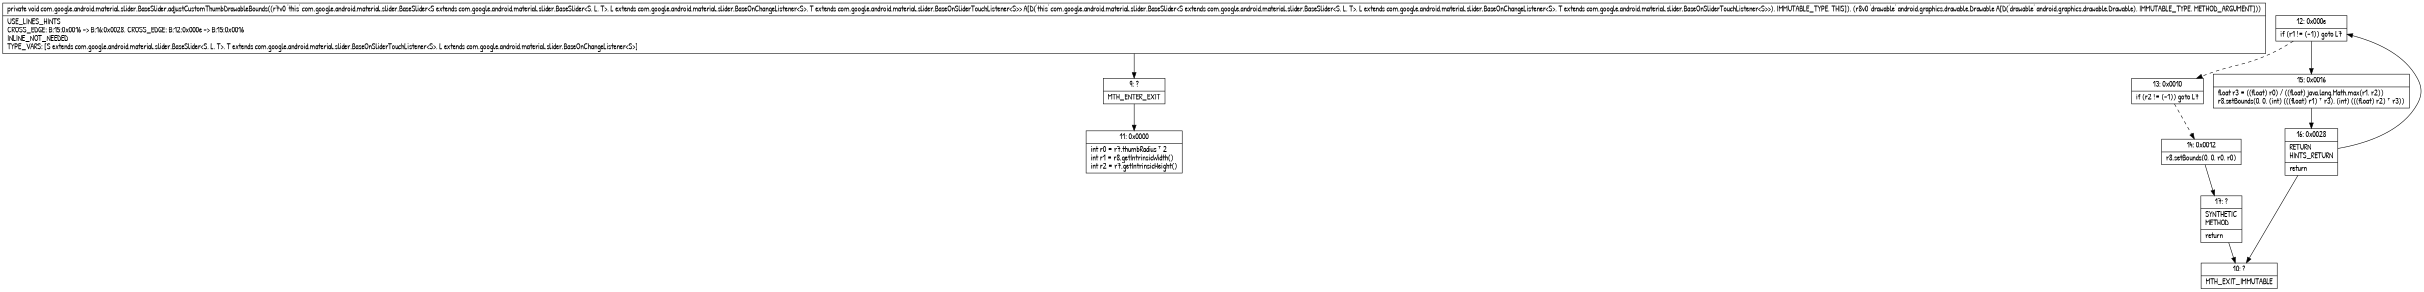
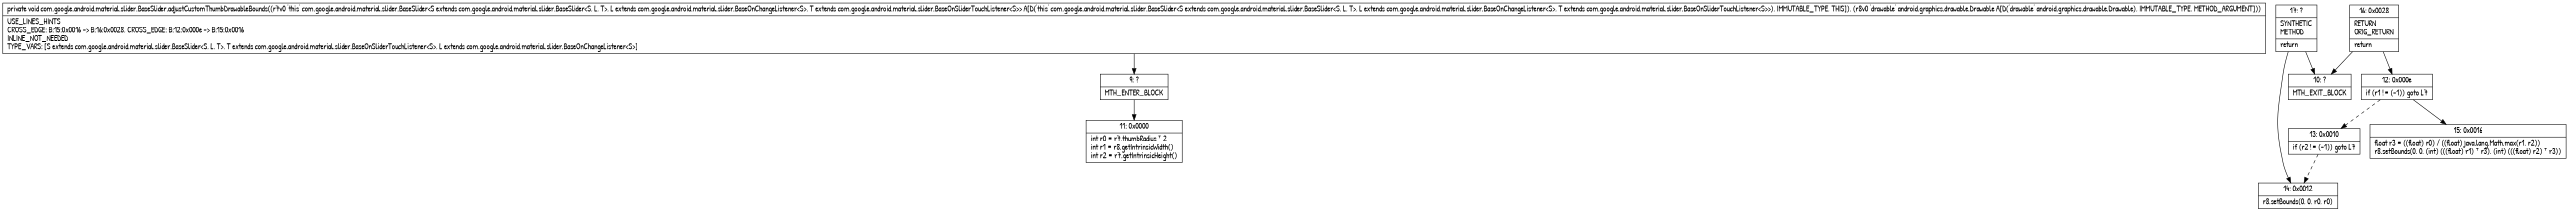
(1134, 97) -> (1134, 93)
(2311, 115) -> none
(2311, 156) -> (2374, 32)
(2209, 178) -> (2278, 115)
(2239, 282) -> (2320, 93)
